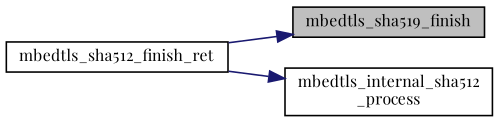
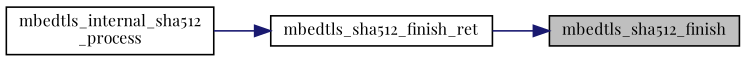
(389, 22) -> (644, 31)
(249, 74) -> (234, 31)
